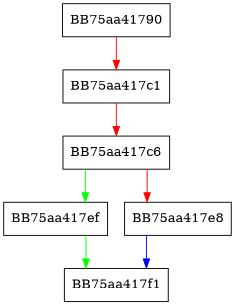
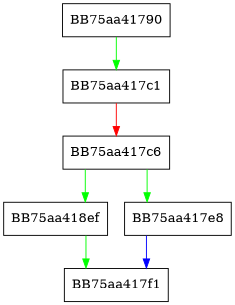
(116, 49) -> (116, 49)
(147, 181) -> (147, 181)
(56, 219) -> (56, 219)
